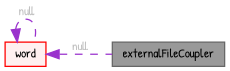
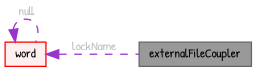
(79, 47) -> (93, 47)
